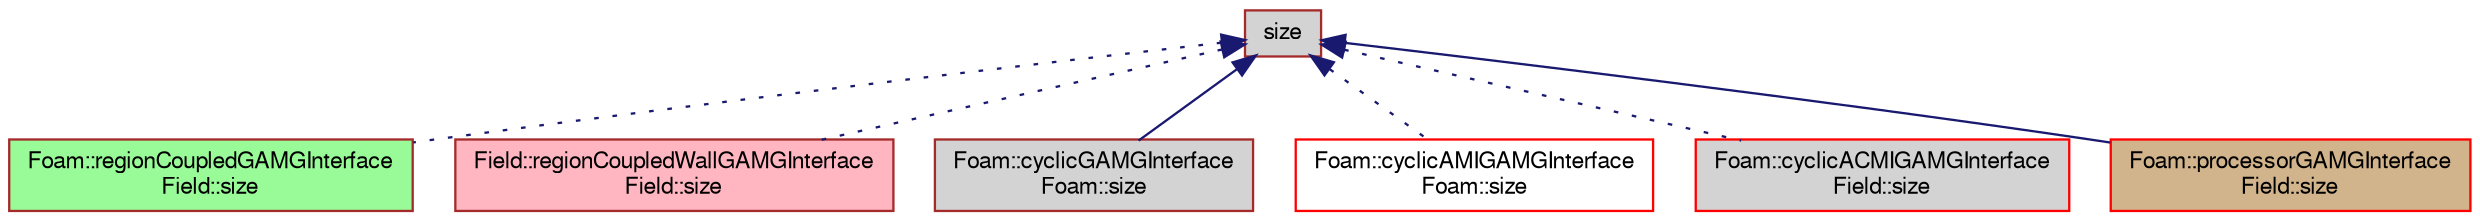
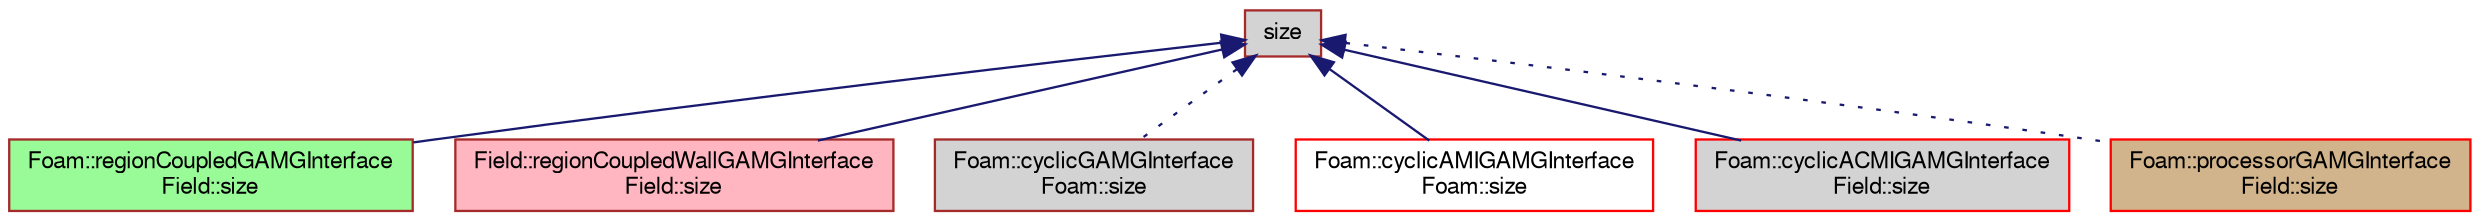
(817, 90) -> (817, 90)
(1728, 90) -> (1728, 90)
(1020, 95) -> (1020, 95)
(1543, 95) -> (1543, 95)
(1188, 105) -> (1188, 105)
(1380, 105) -> (1380, 105)
